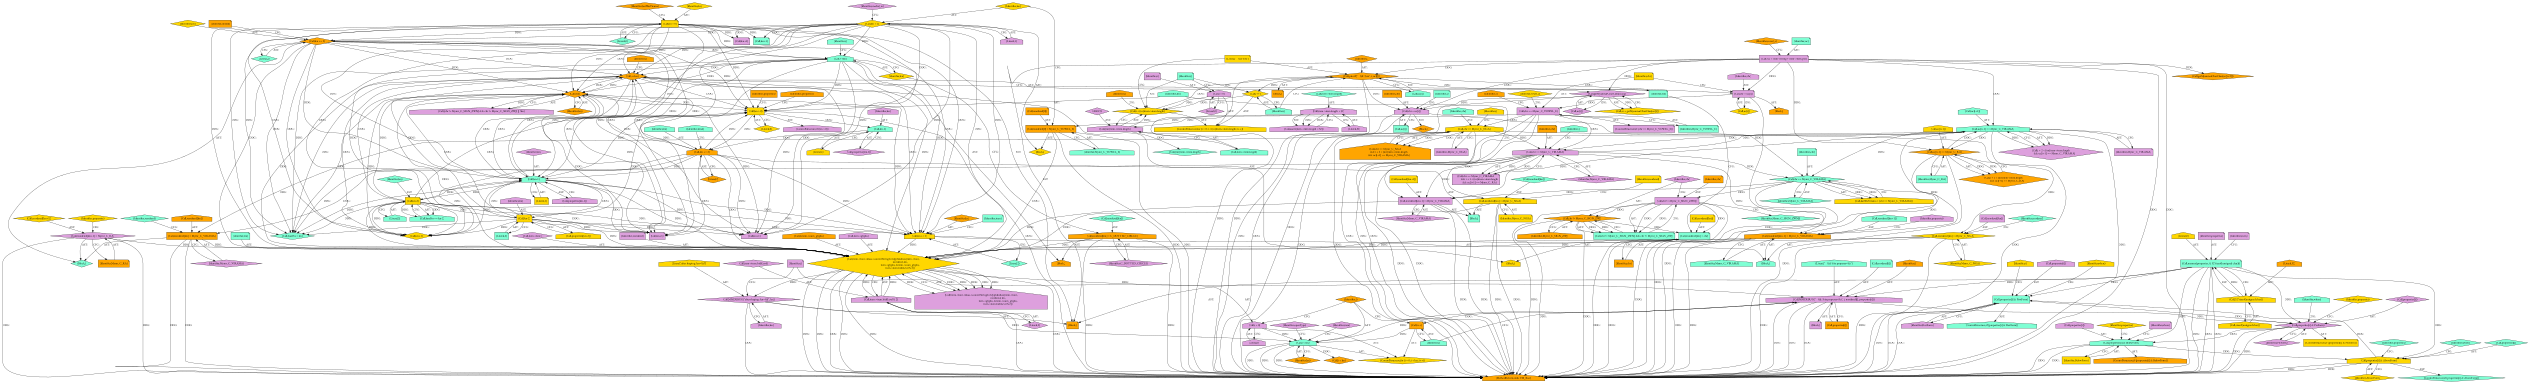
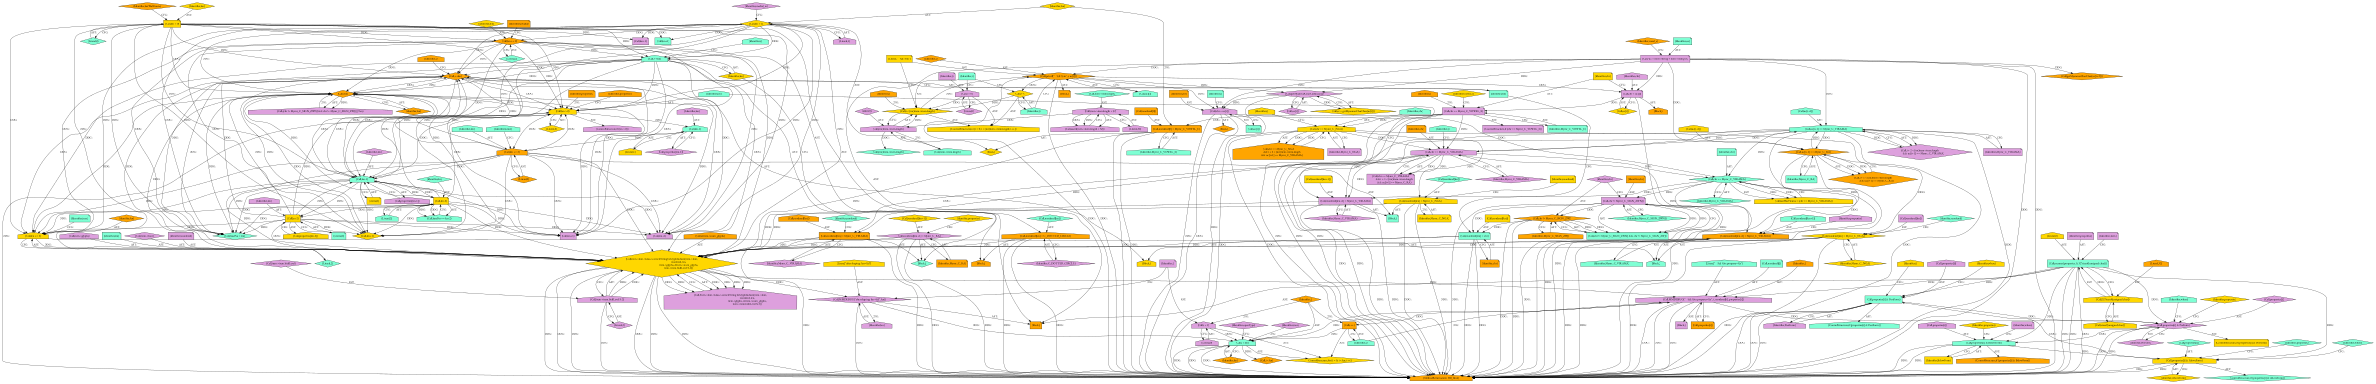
(756, 111) -> (563, 111)
none -> (1628, 213)
